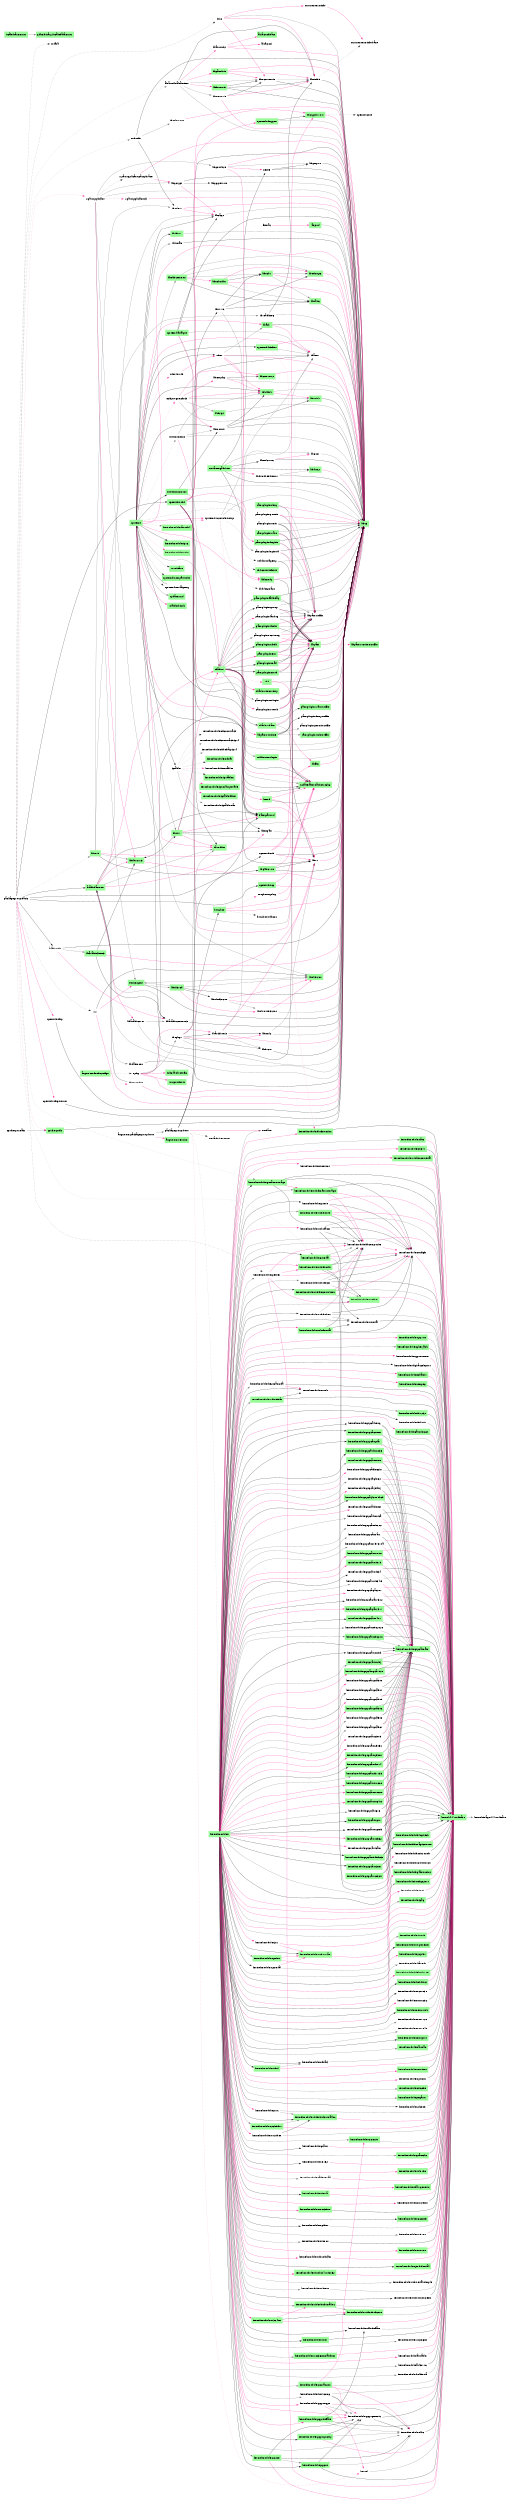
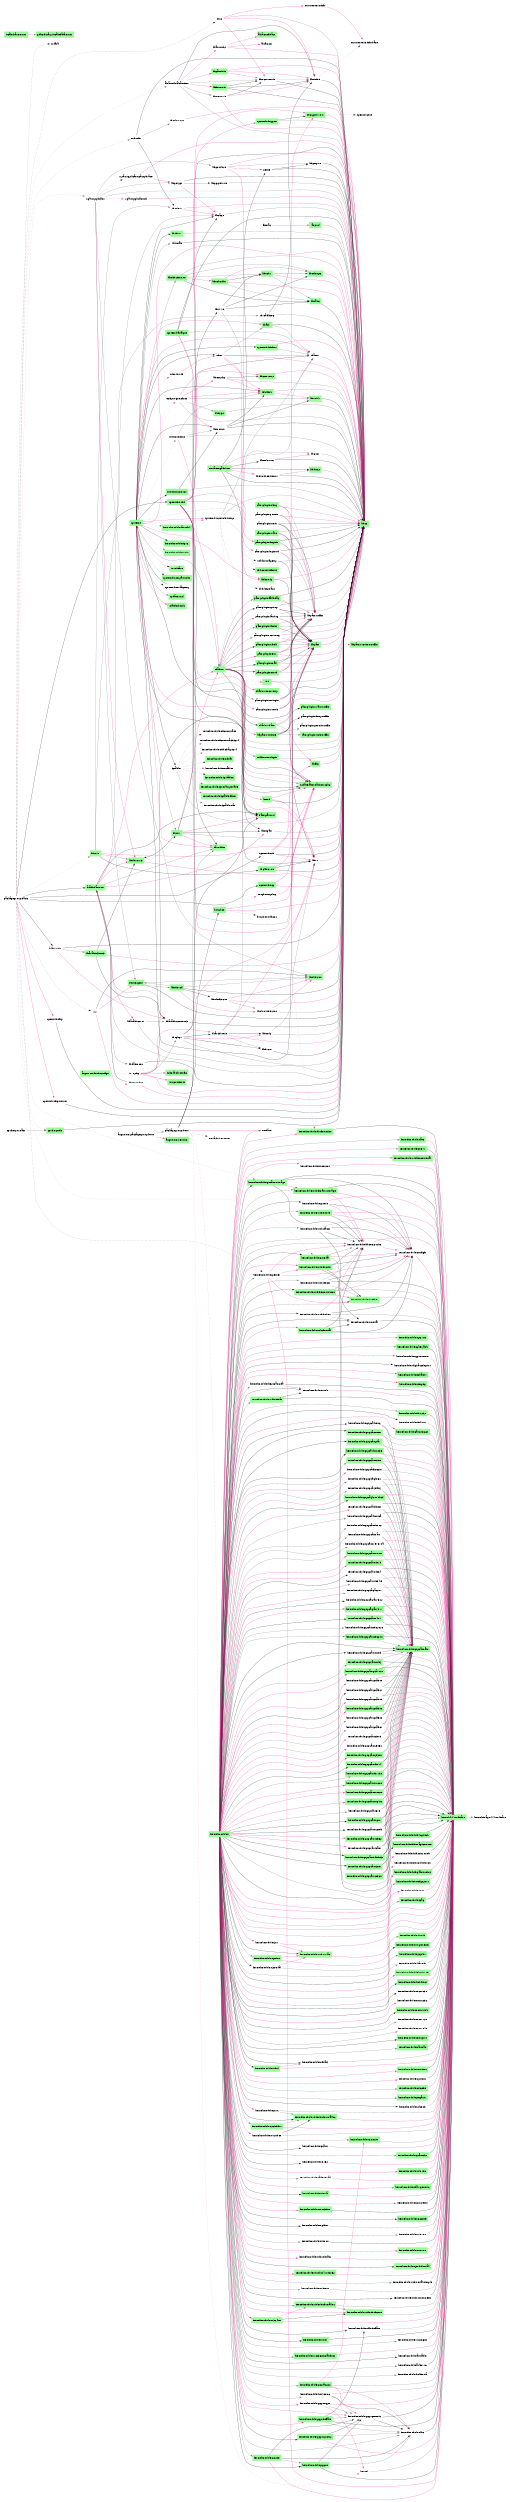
(242, 2340) -> (242, 2340)
